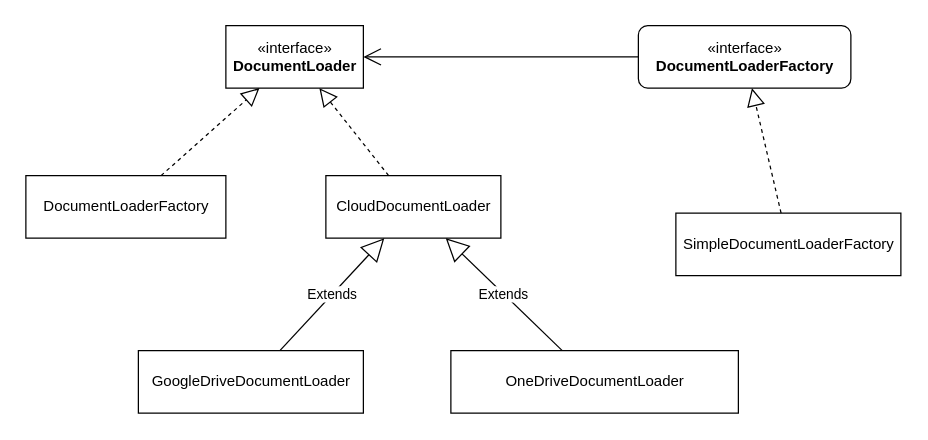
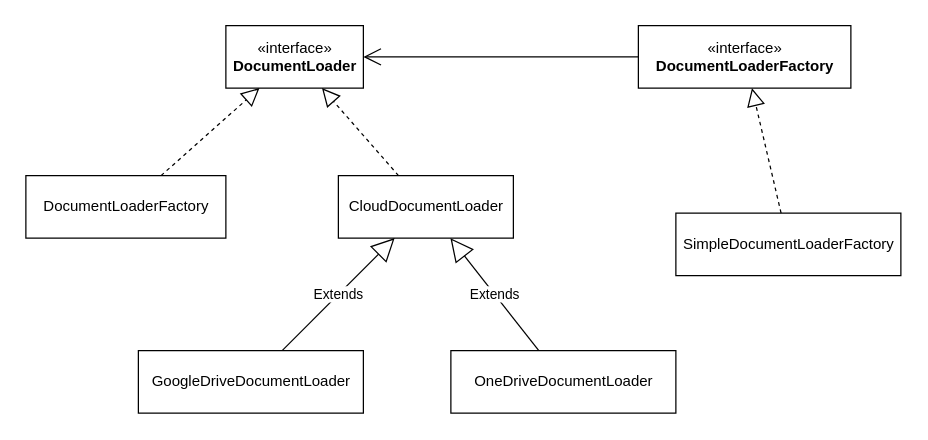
(744, 57) -> (744, 57)
(413, 207) -> (426, 207)
(594, 382) -> (563, 382)
